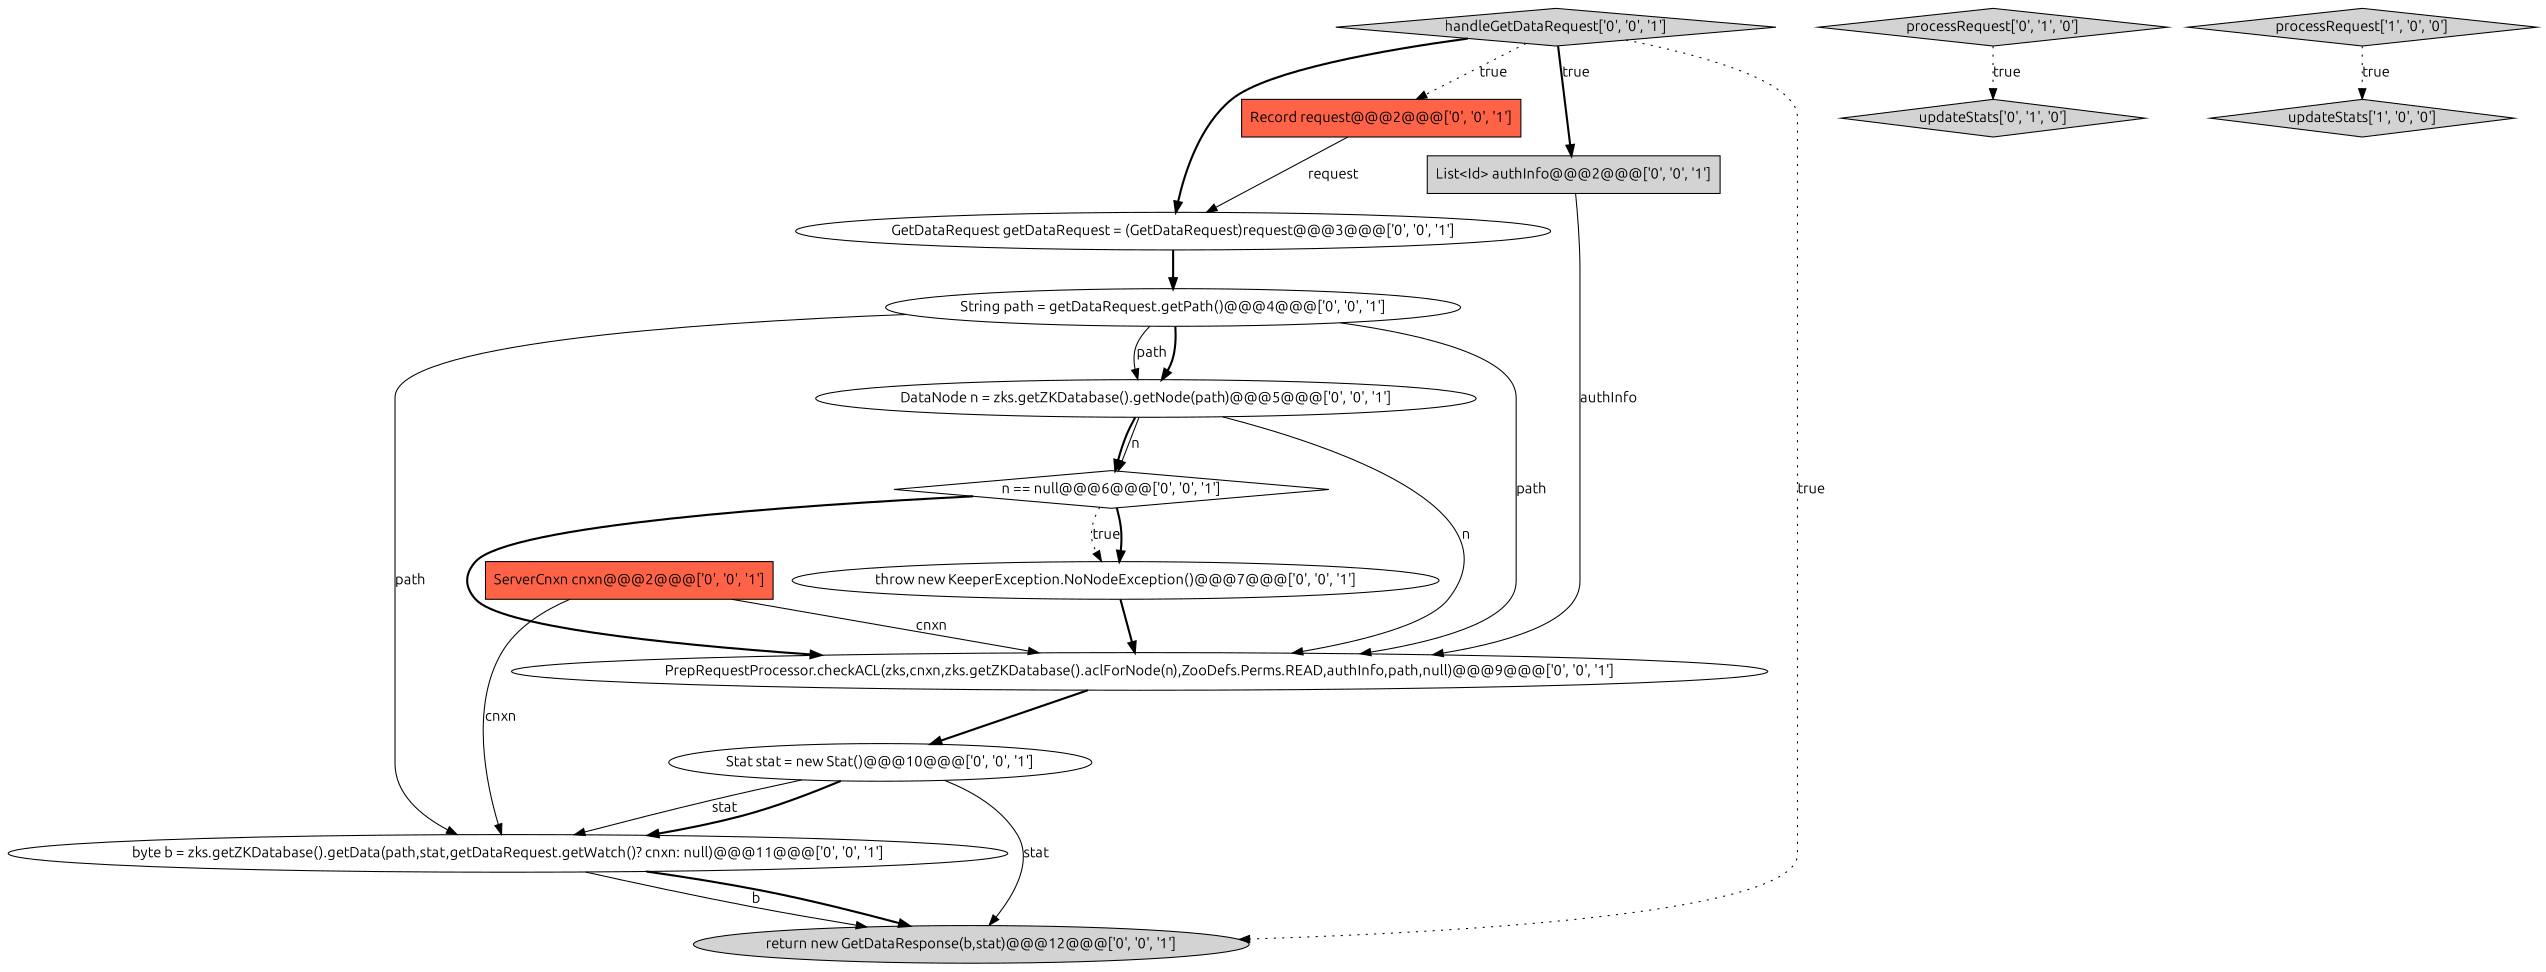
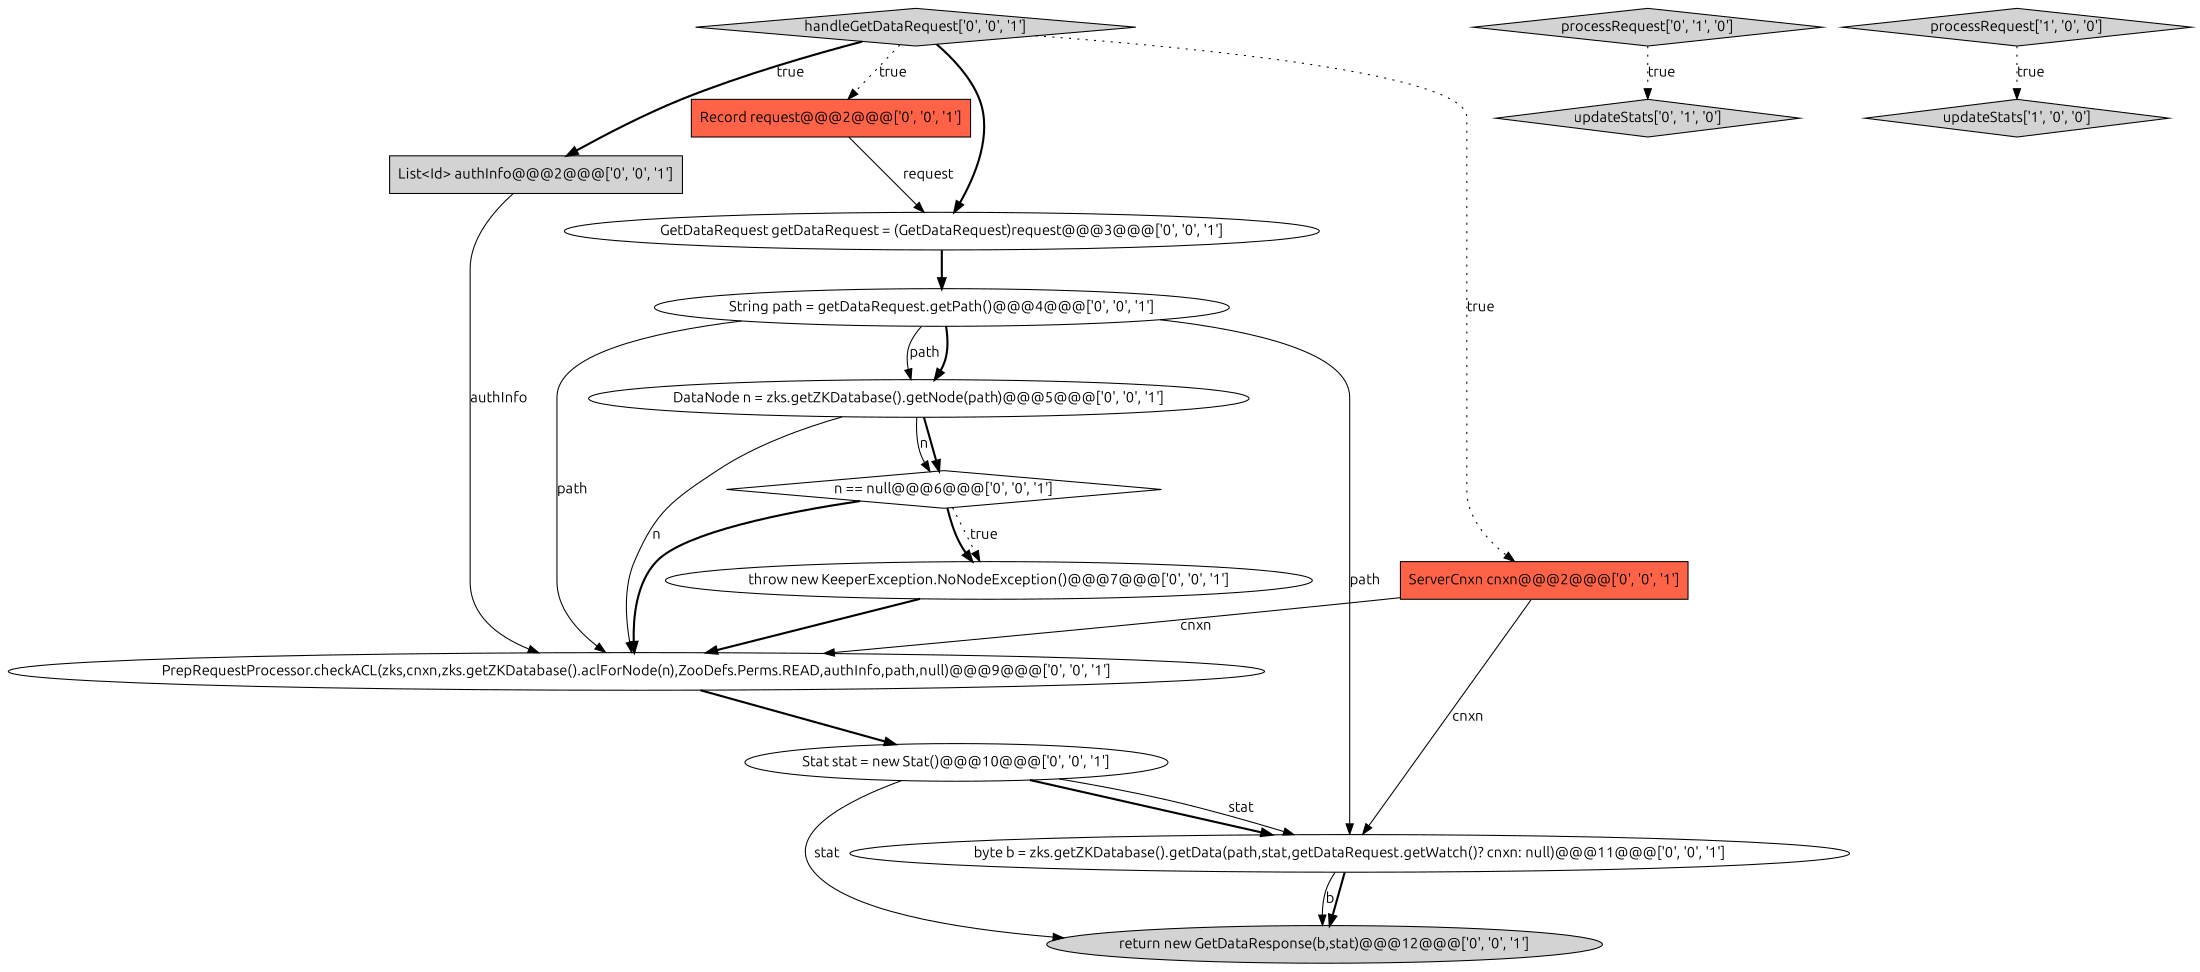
(1797, 670) -> (1467, 120)
